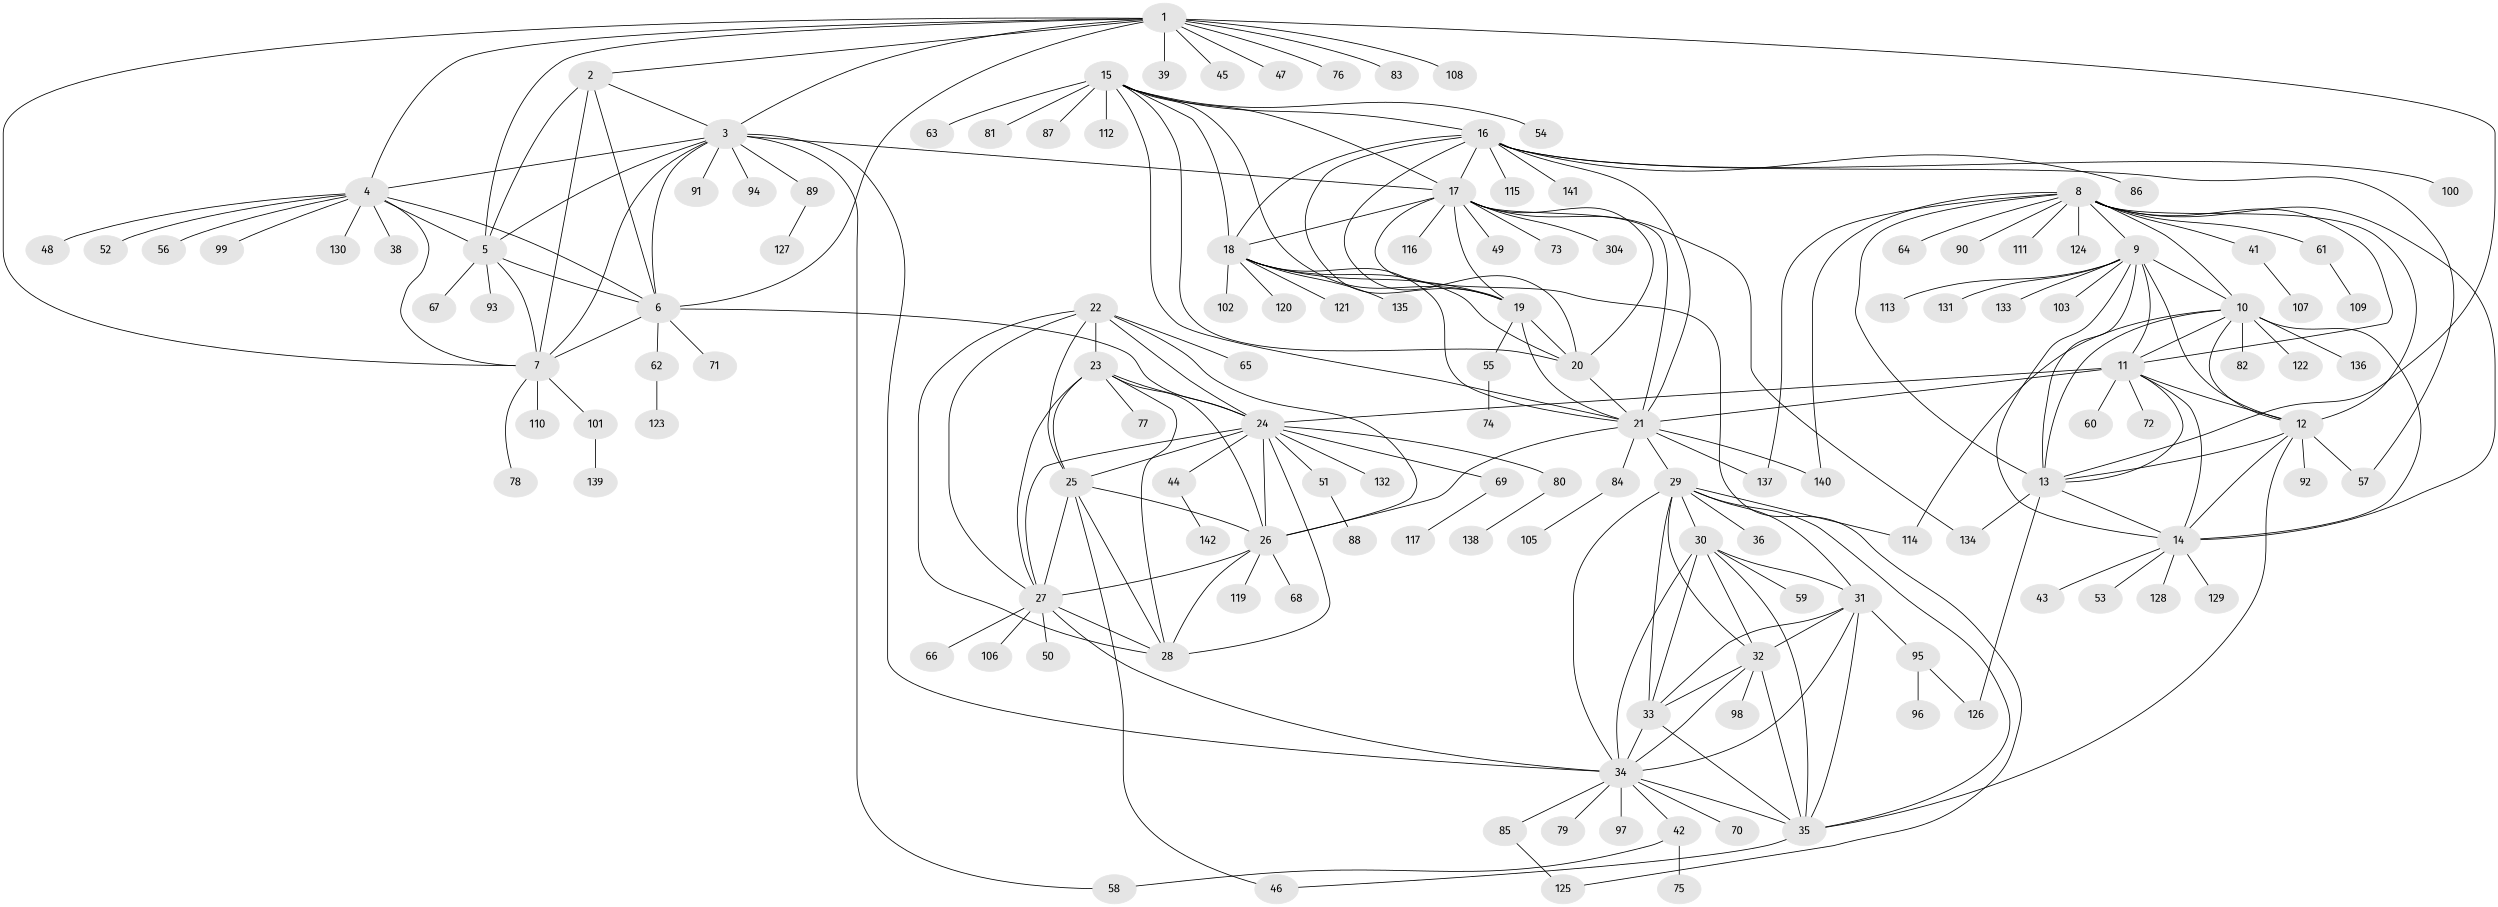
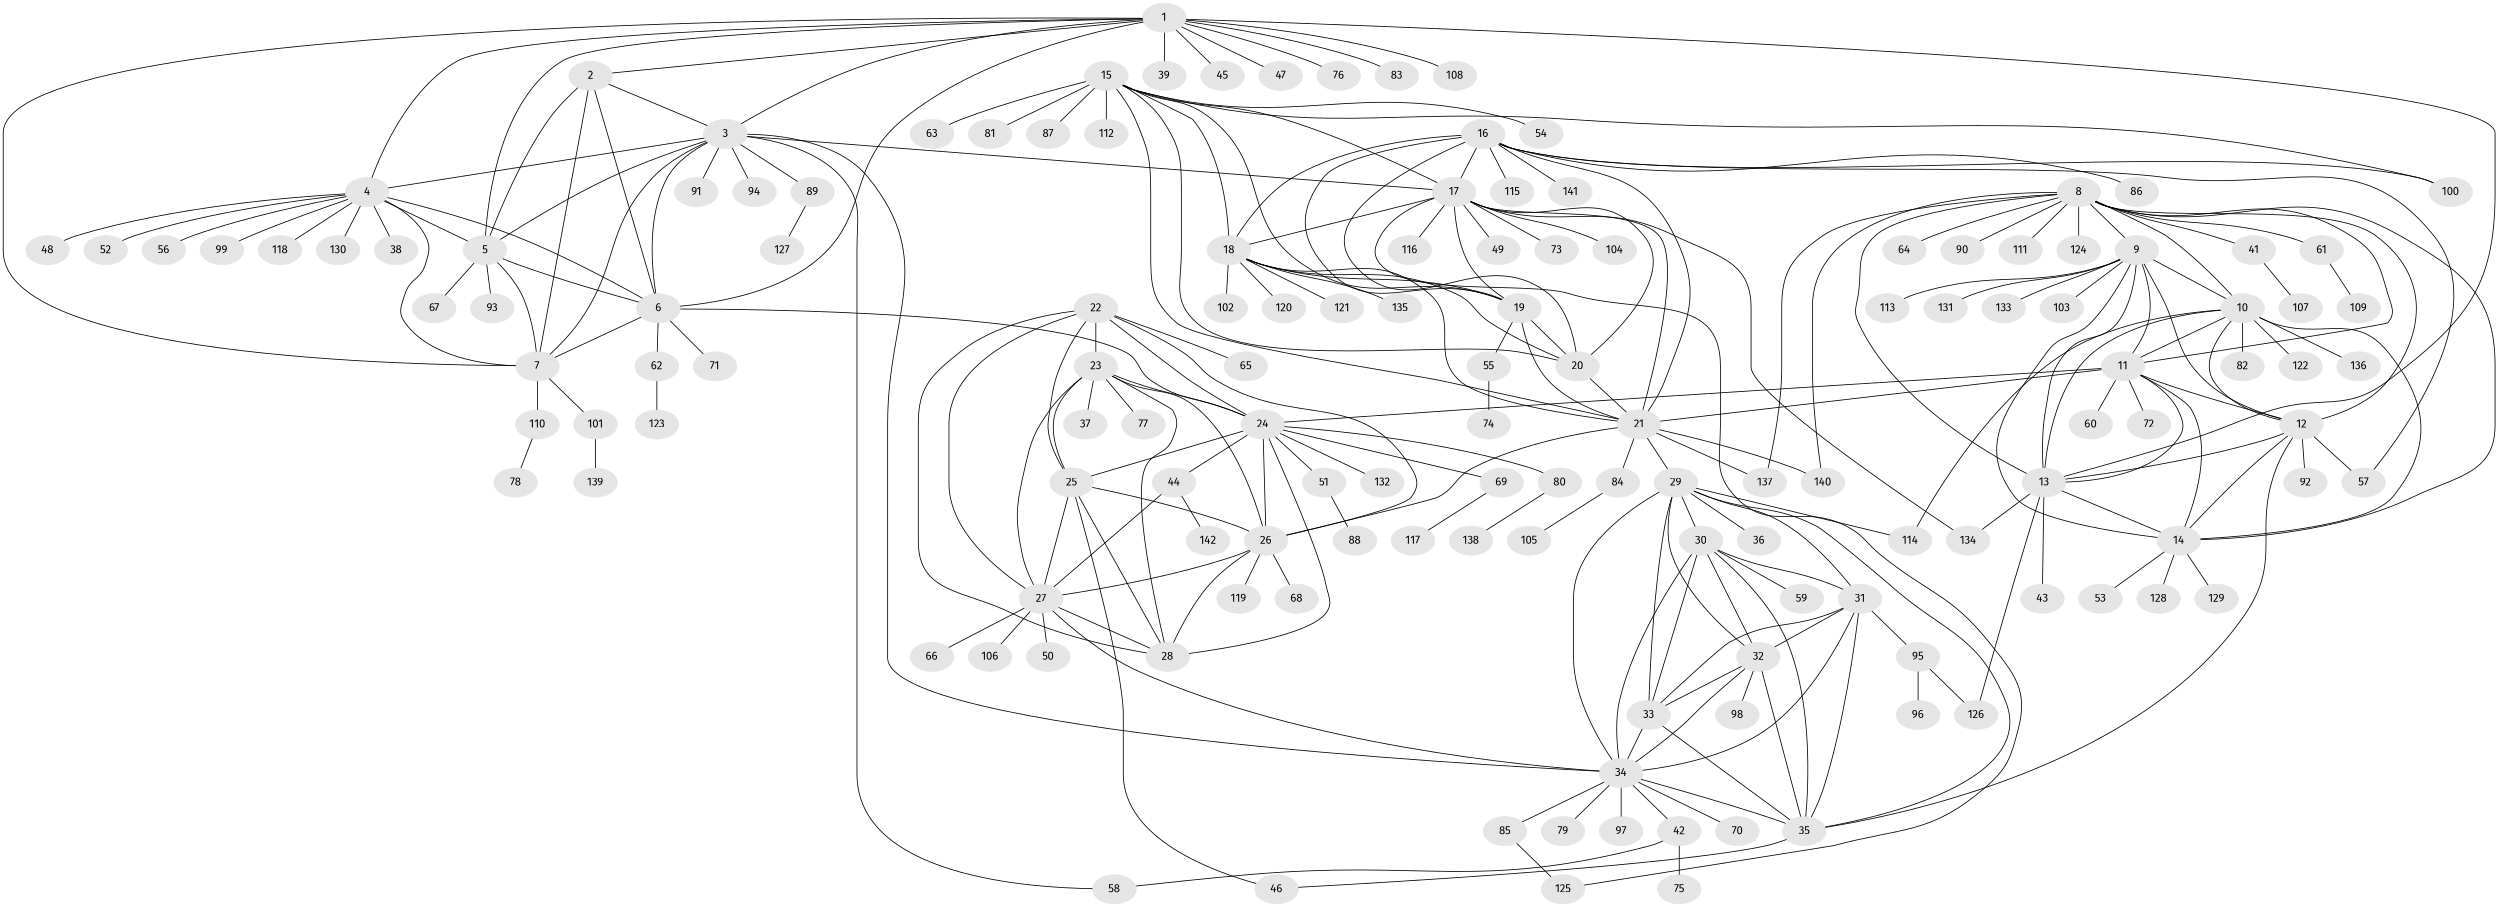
(1292, 112) -> (1779, 127)
none -> (280, 250)
(1615, 250) -> (1615, 250)
(506, 421) -> (527, 453)
none -> (1085, 424)
(1082, 457) -> (1110, 538)
(2109, 568) -> (2043, 541)
